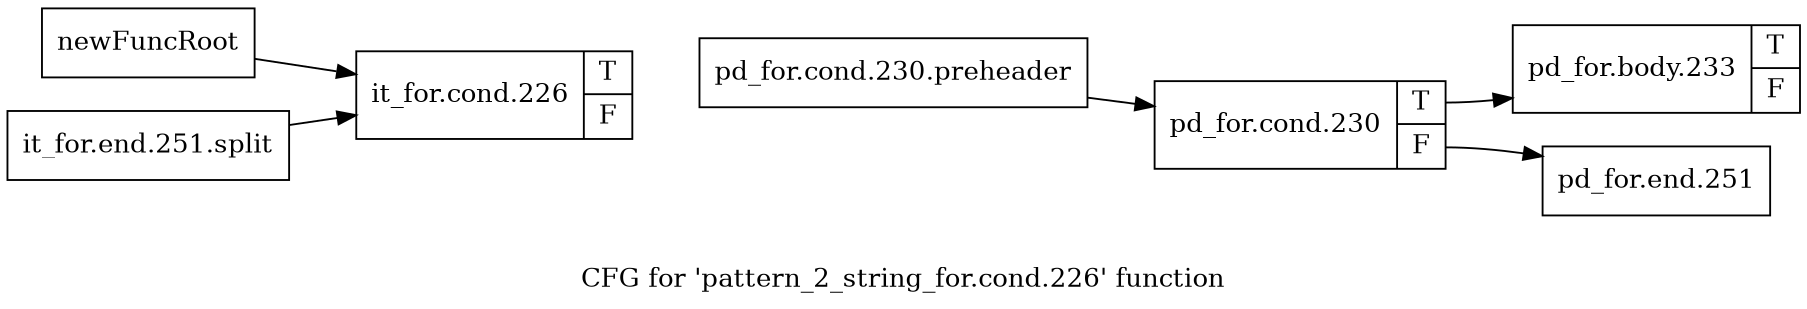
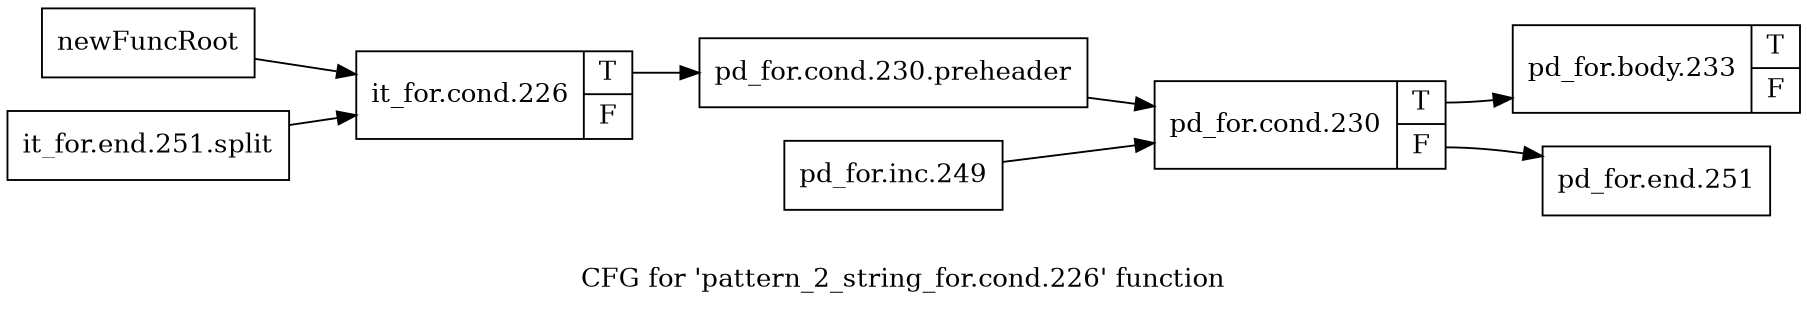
none -> (656, 73)
none -> (893, 175)
